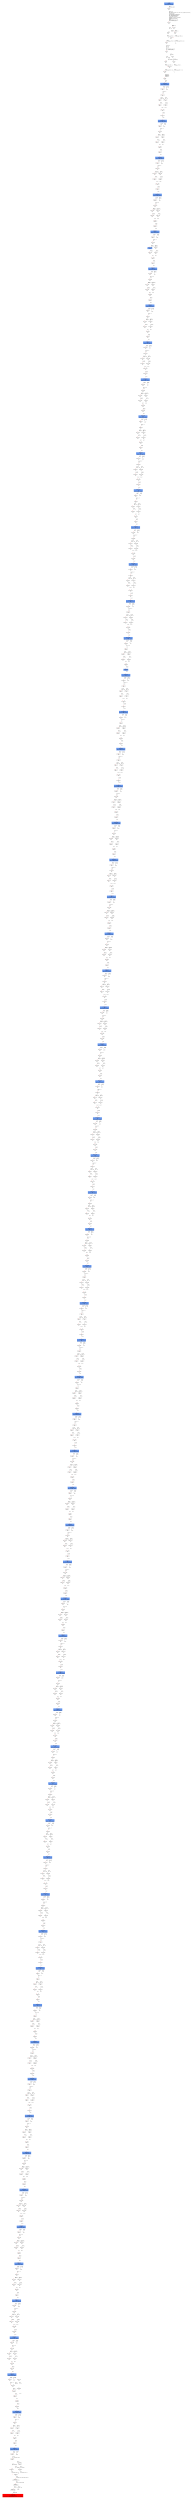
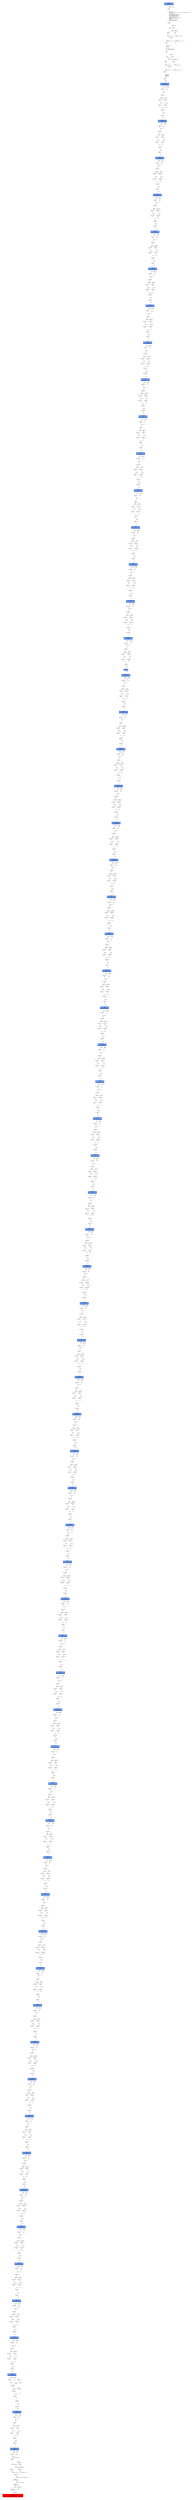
(150, 248) -> (150, 248)
